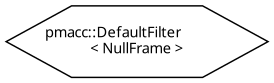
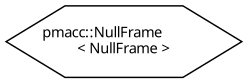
(137, 42) -> (124, 42)
